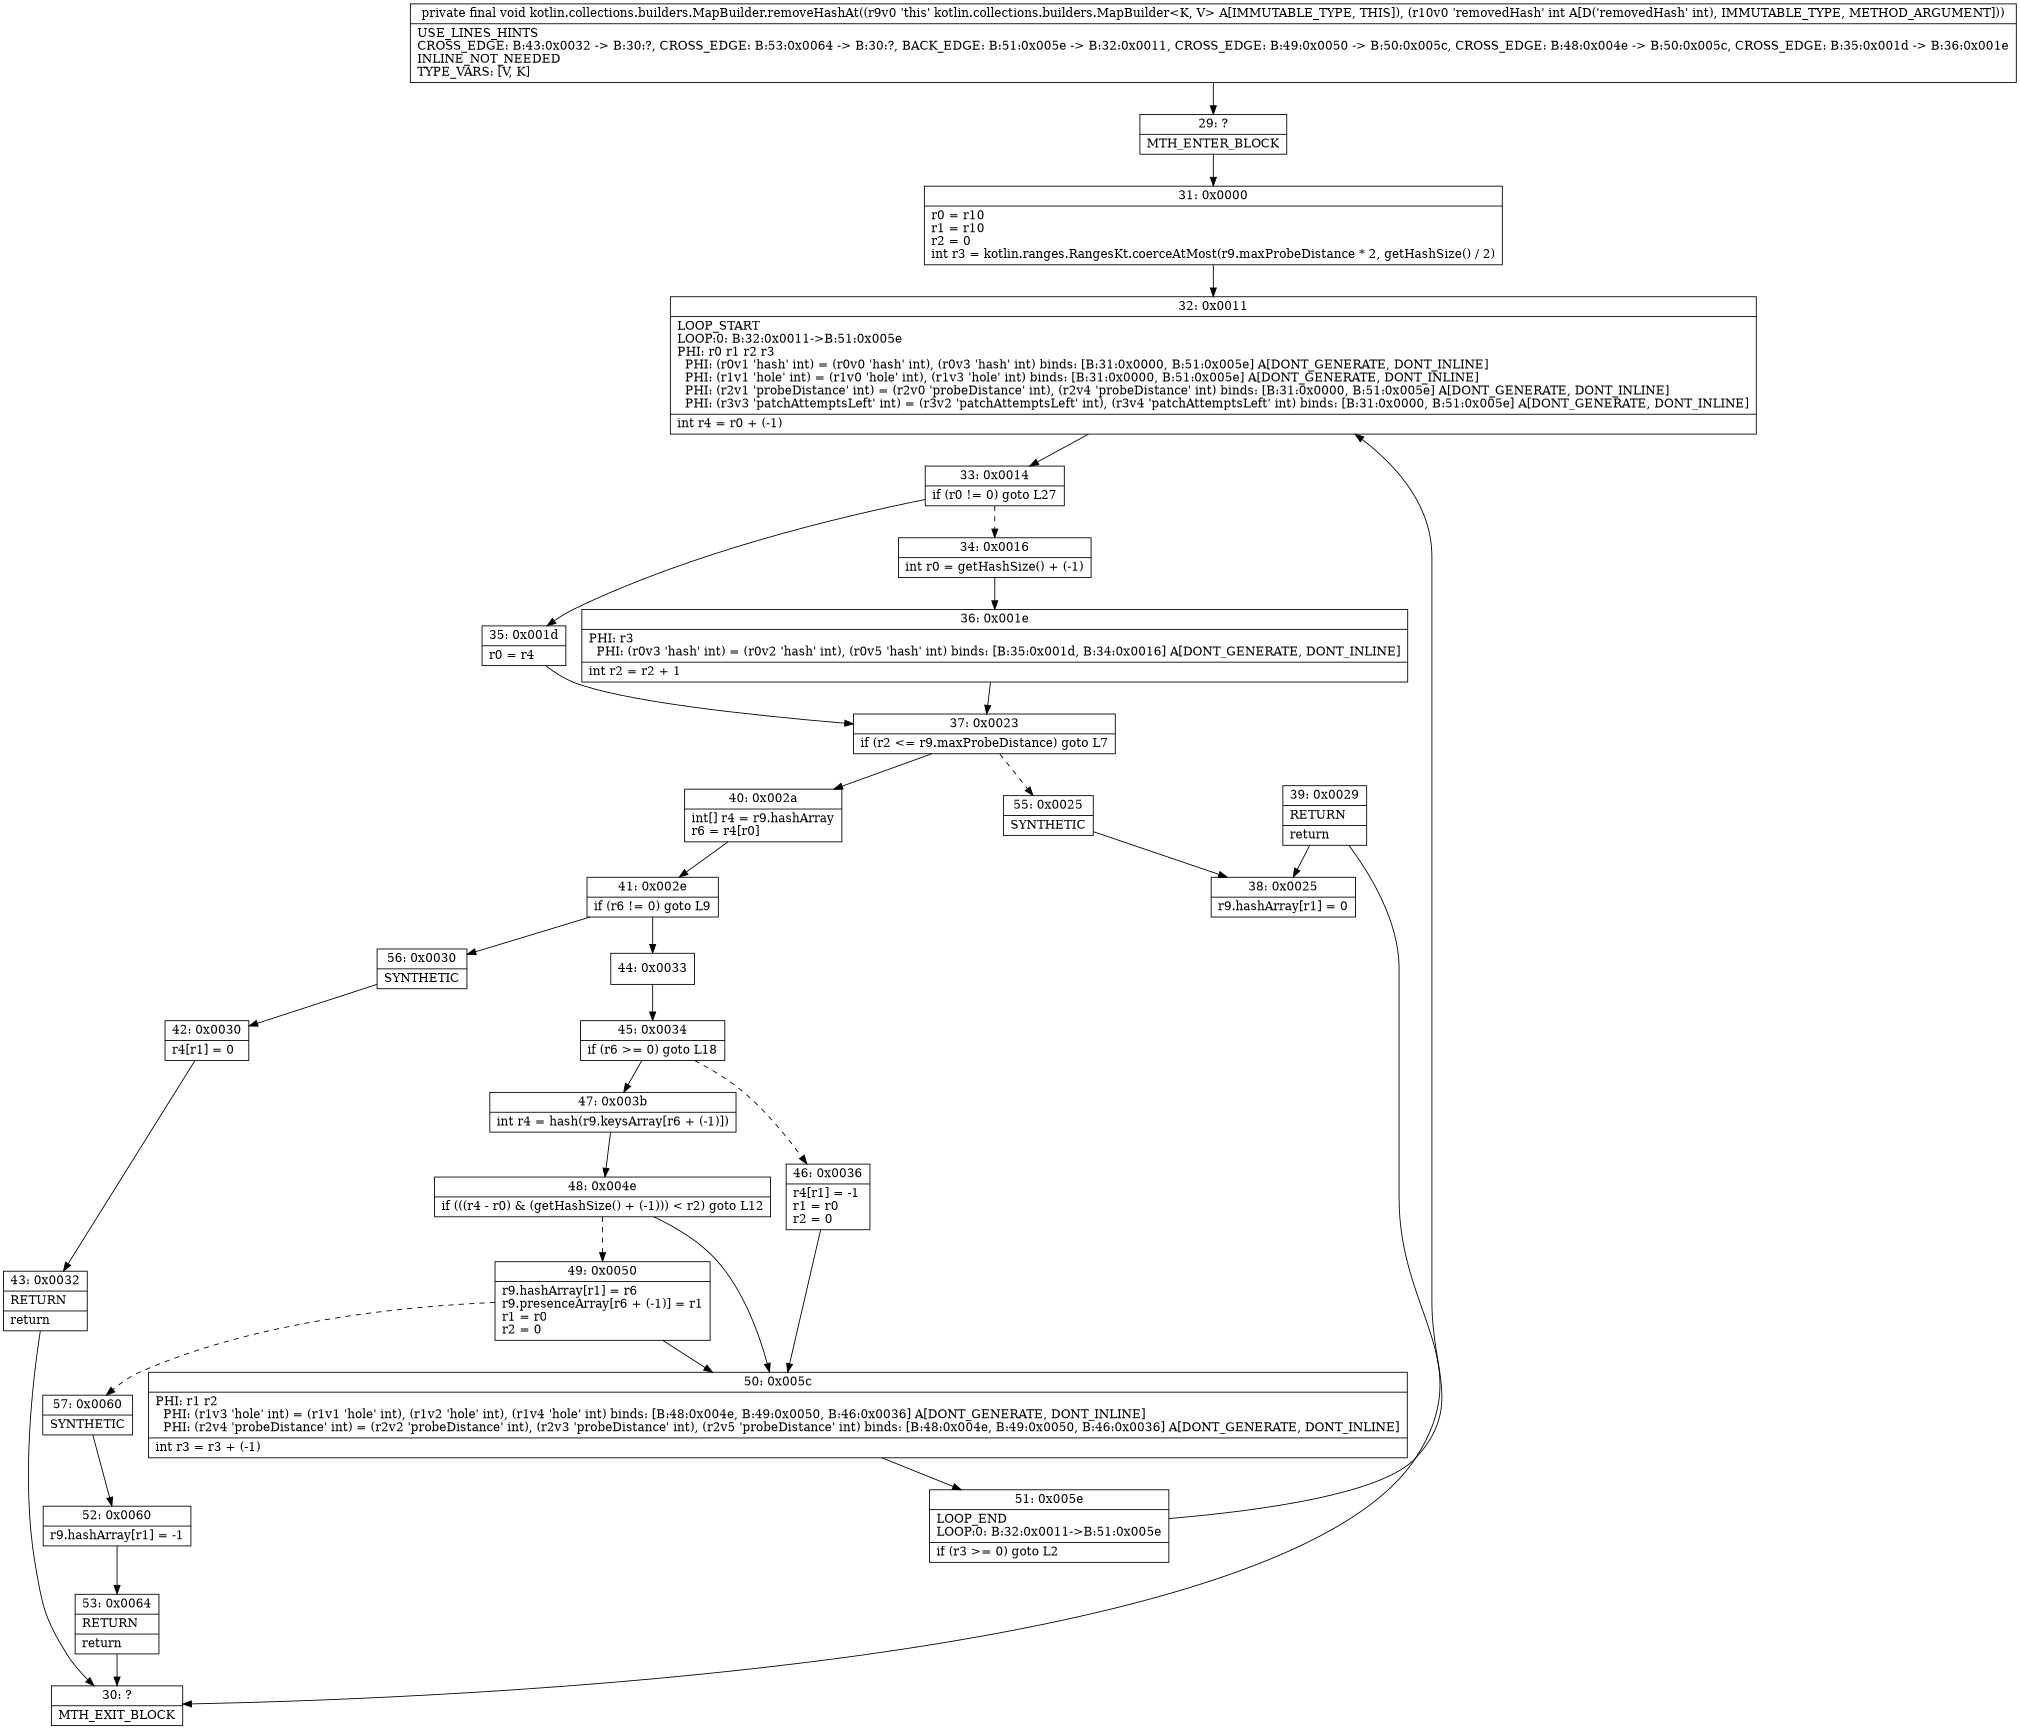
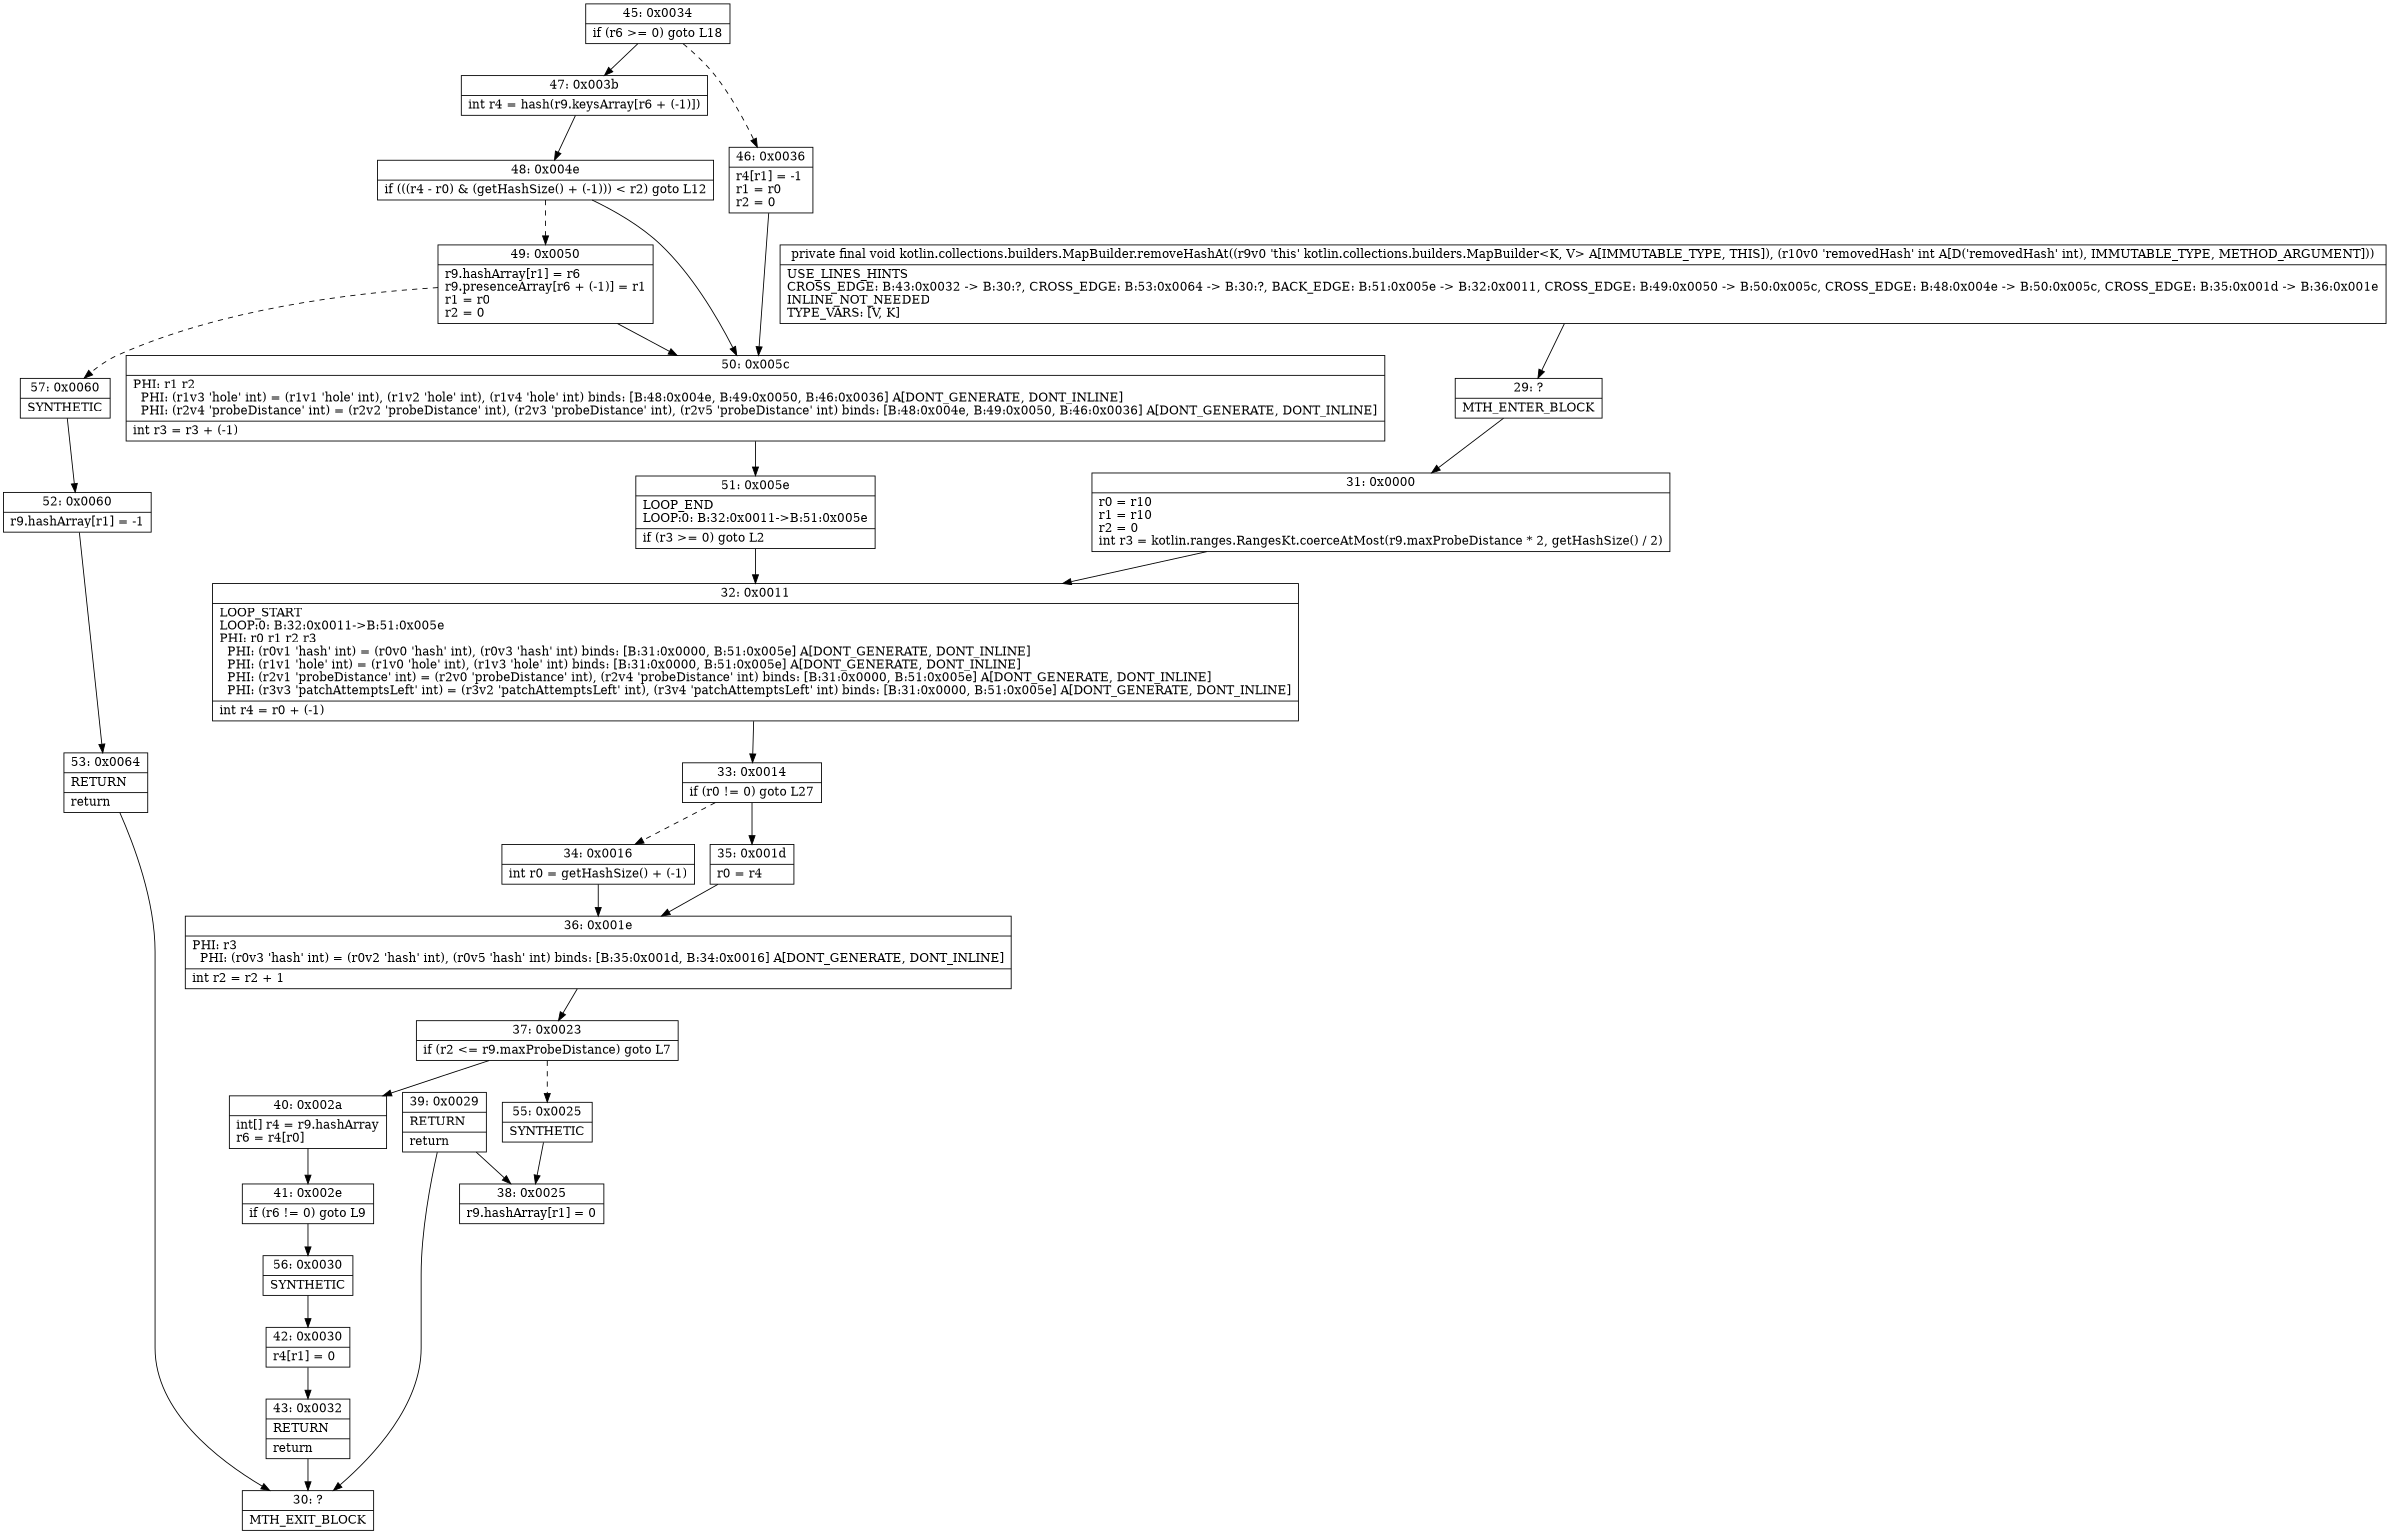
(692, 707) -> (694, 898)
(653, 969) -> none
